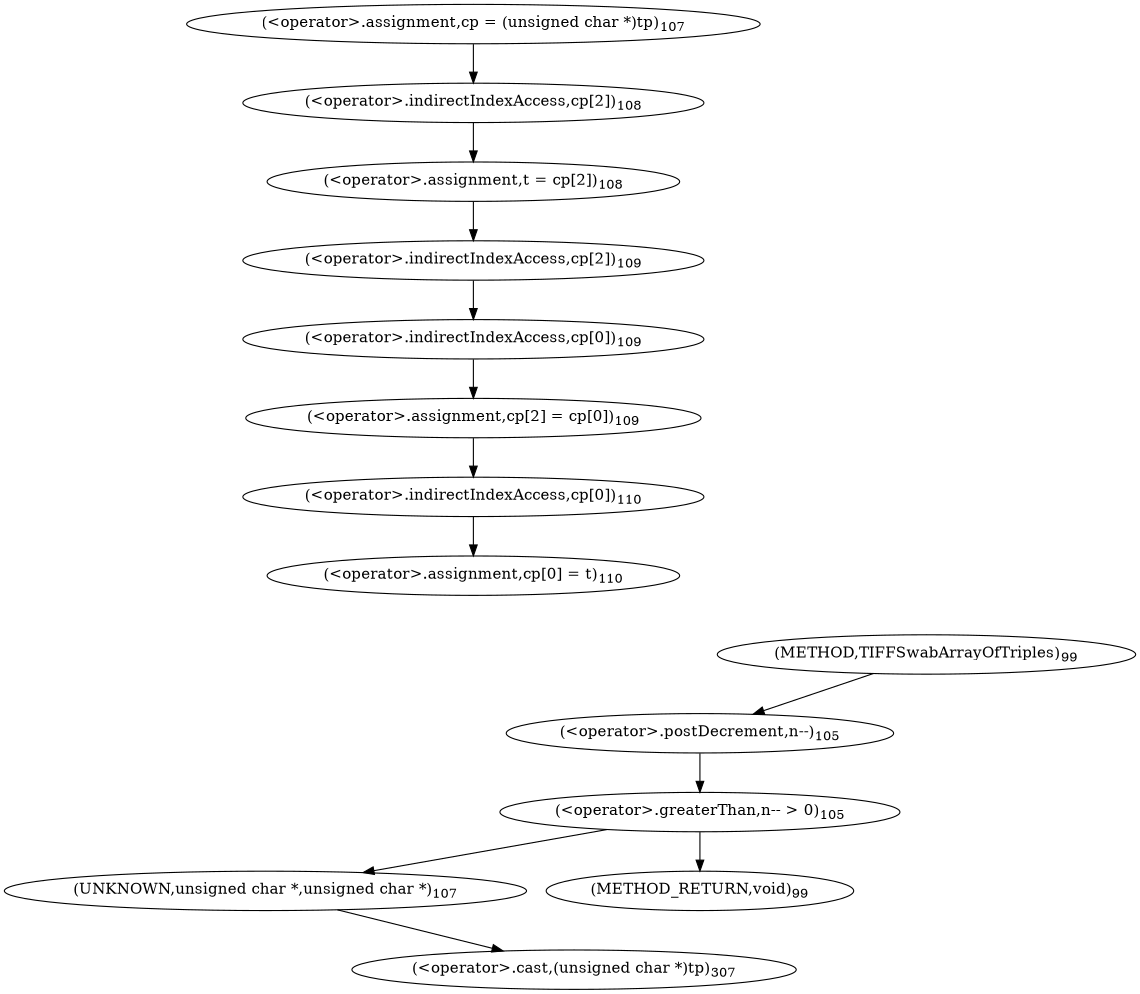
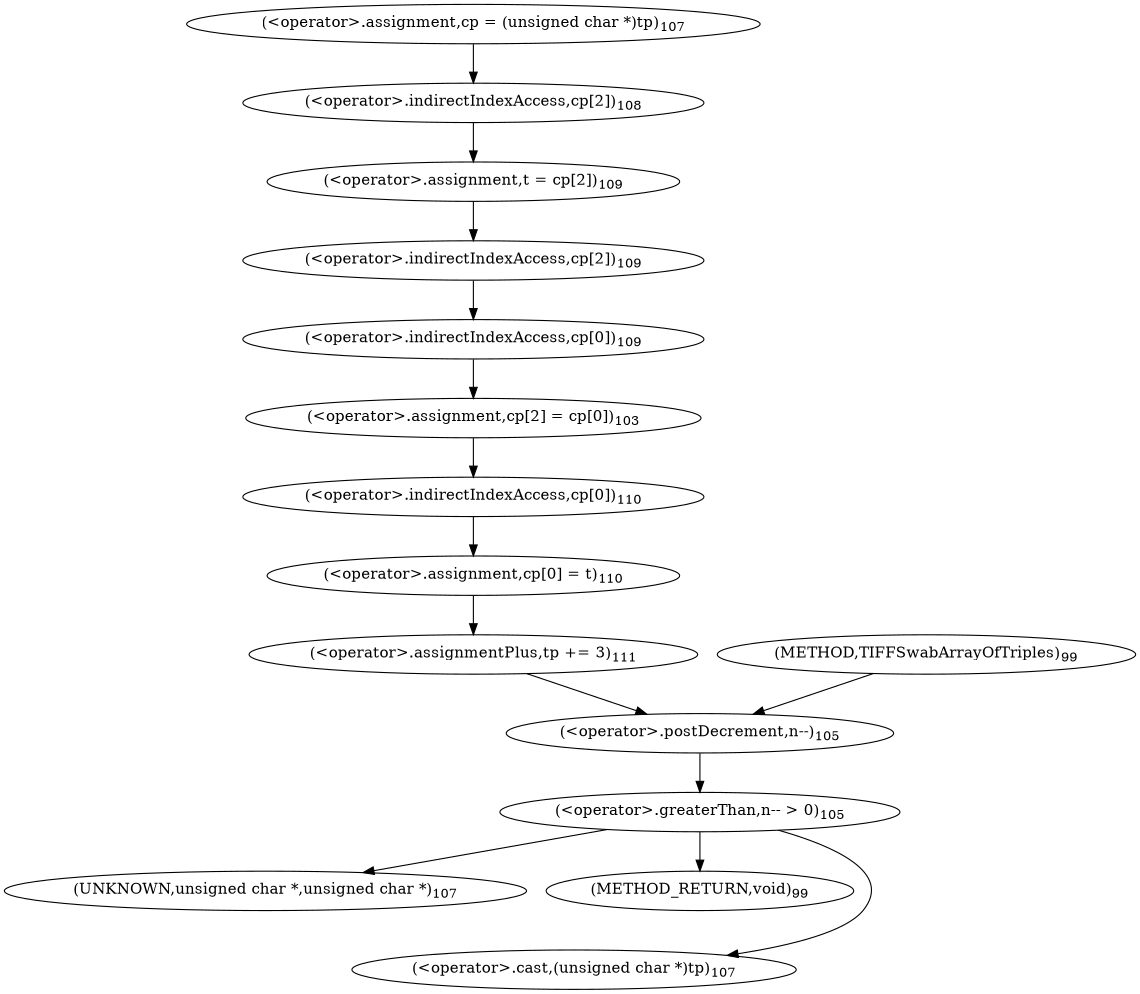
(611, 180) -> (611, 180)
(627, 416) -> (627, 416)
none -> (473, 654)
(415, 929) -> (864, 909)
(723, 968) -> (723, 968)
